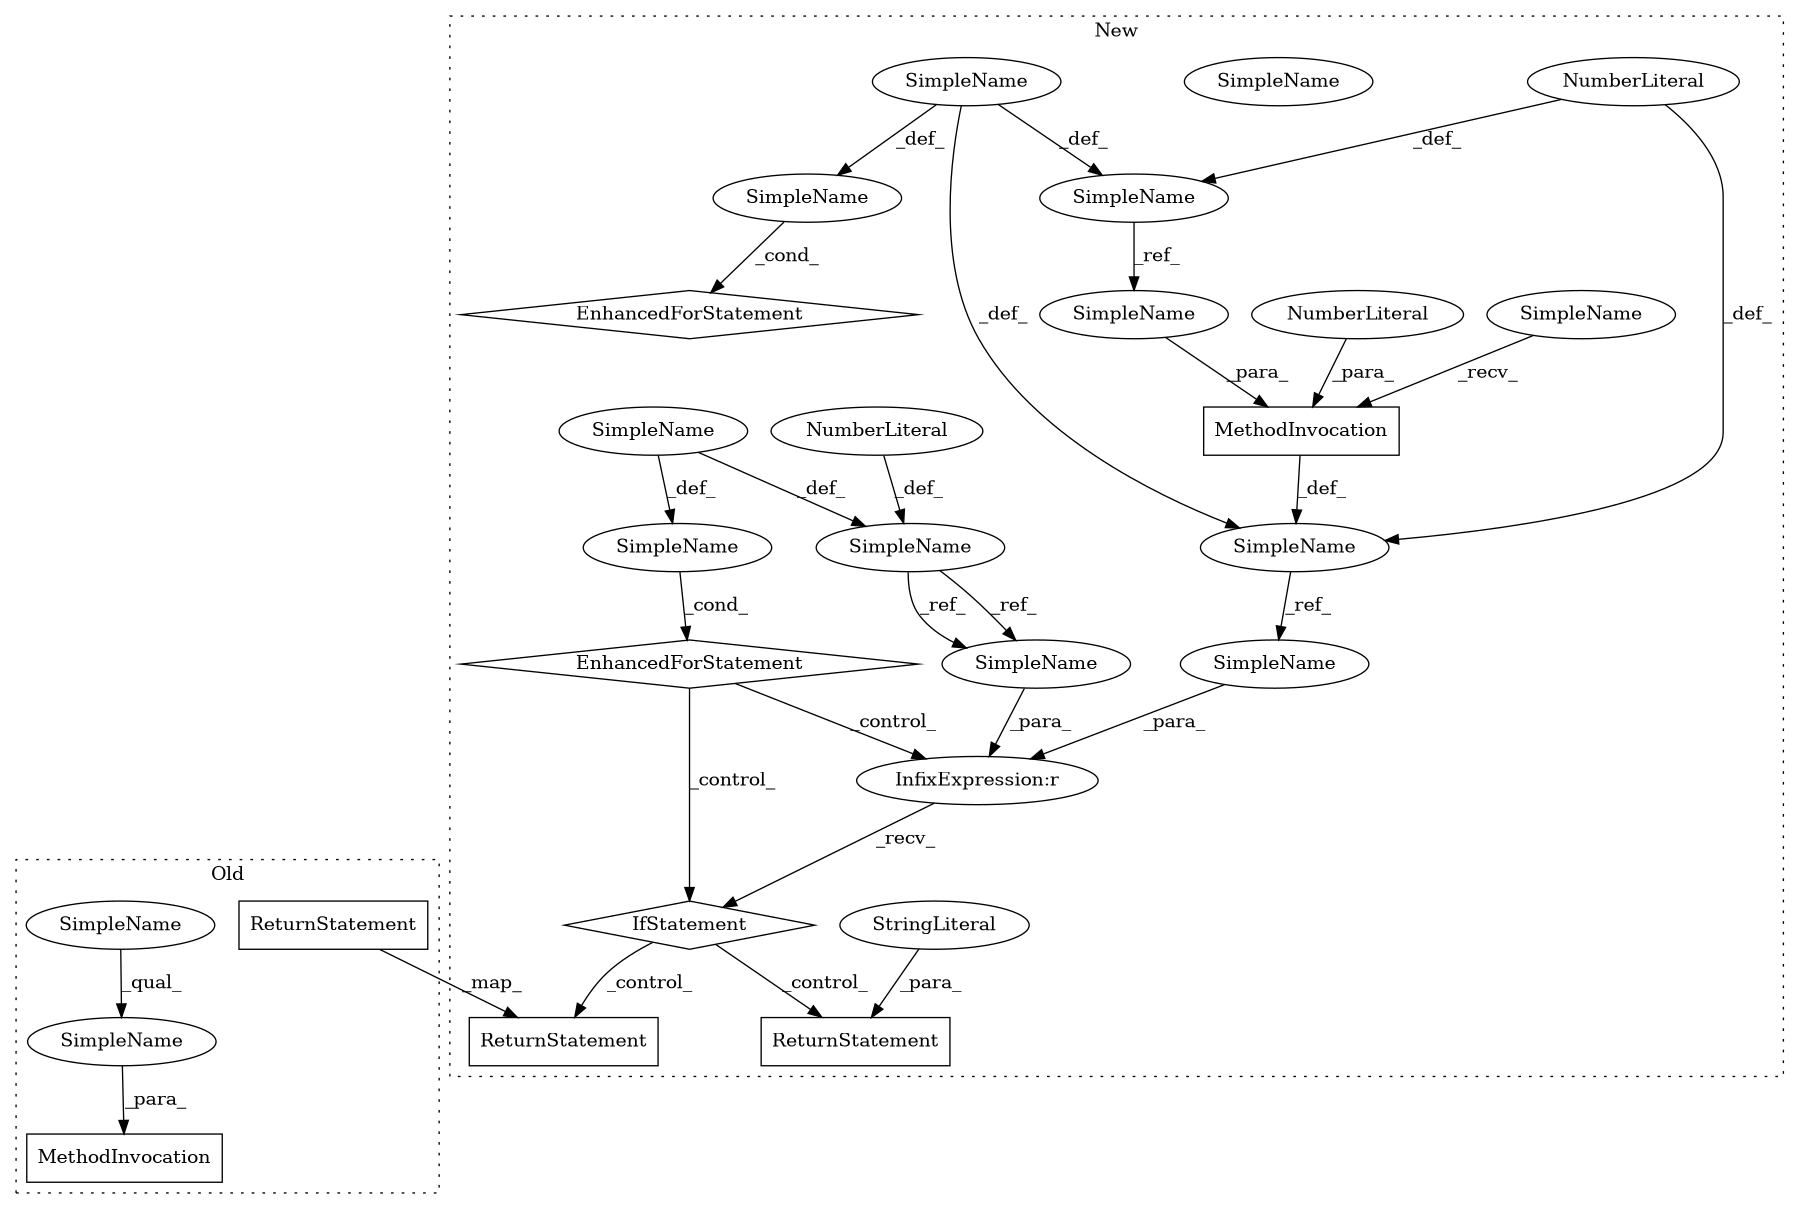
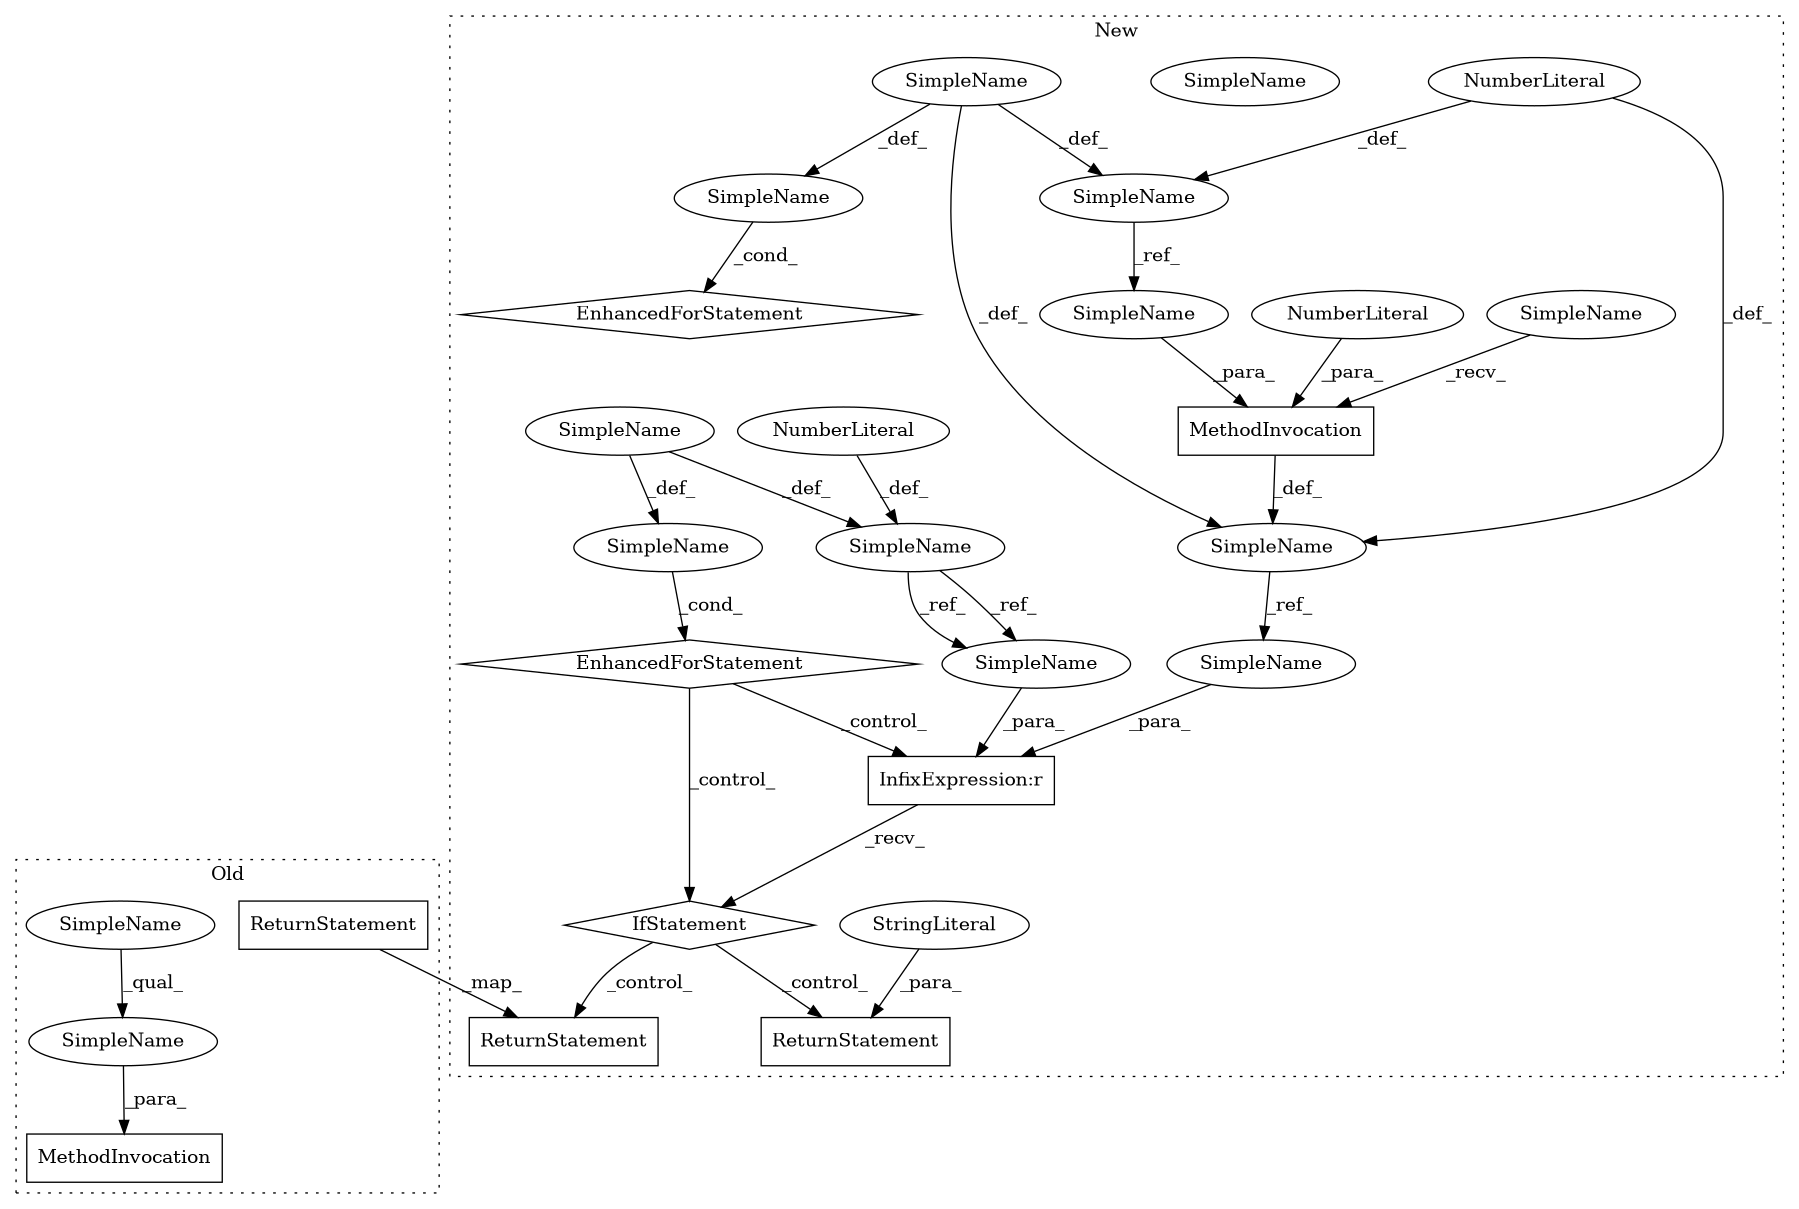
(977, 781) -> (961, 781)
